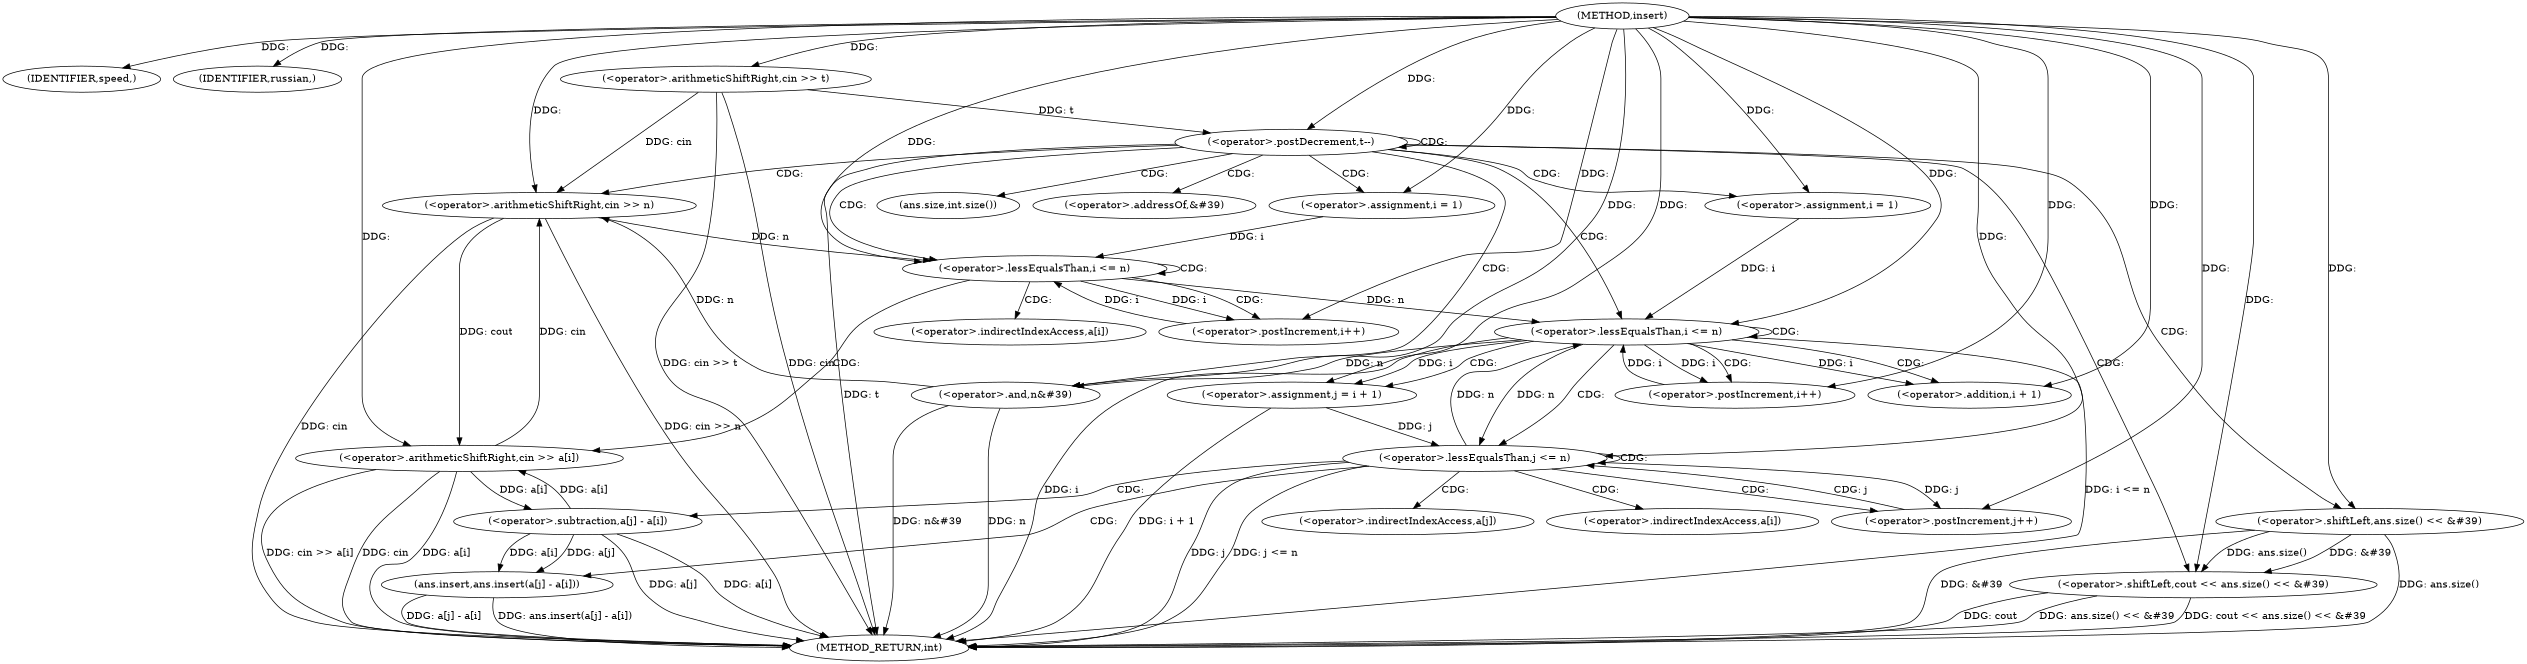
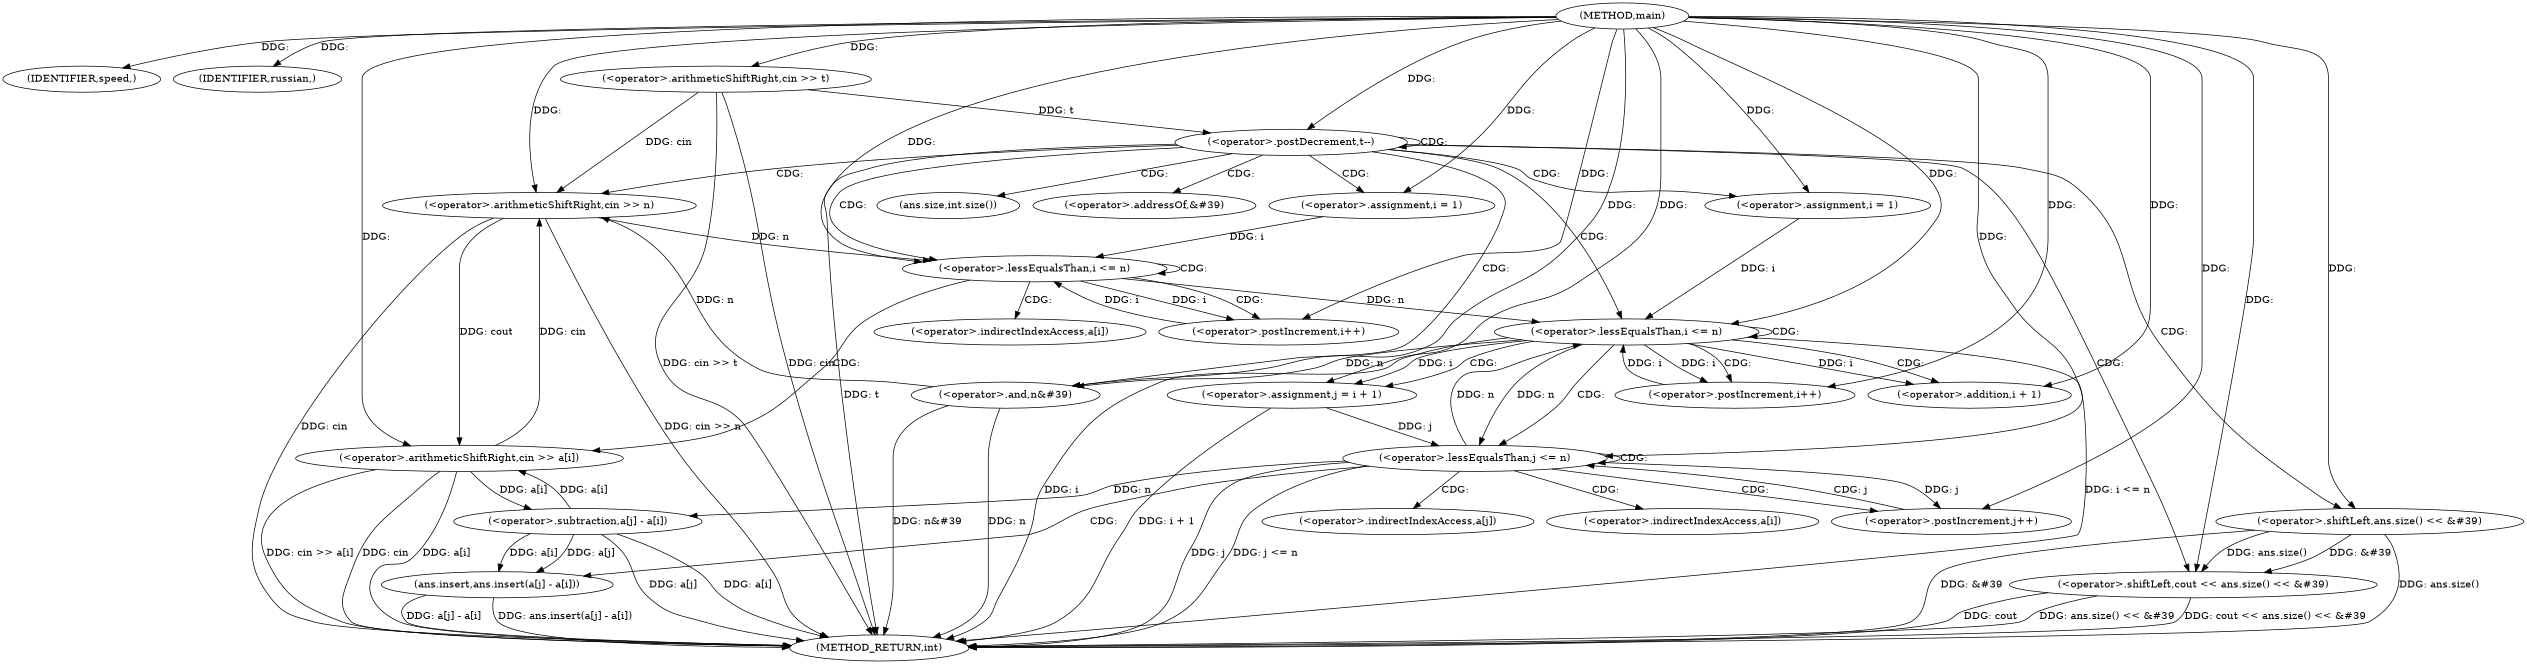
(1622, 16) -> (1622, 16)
(1132, 490) -> (1132, 490)
